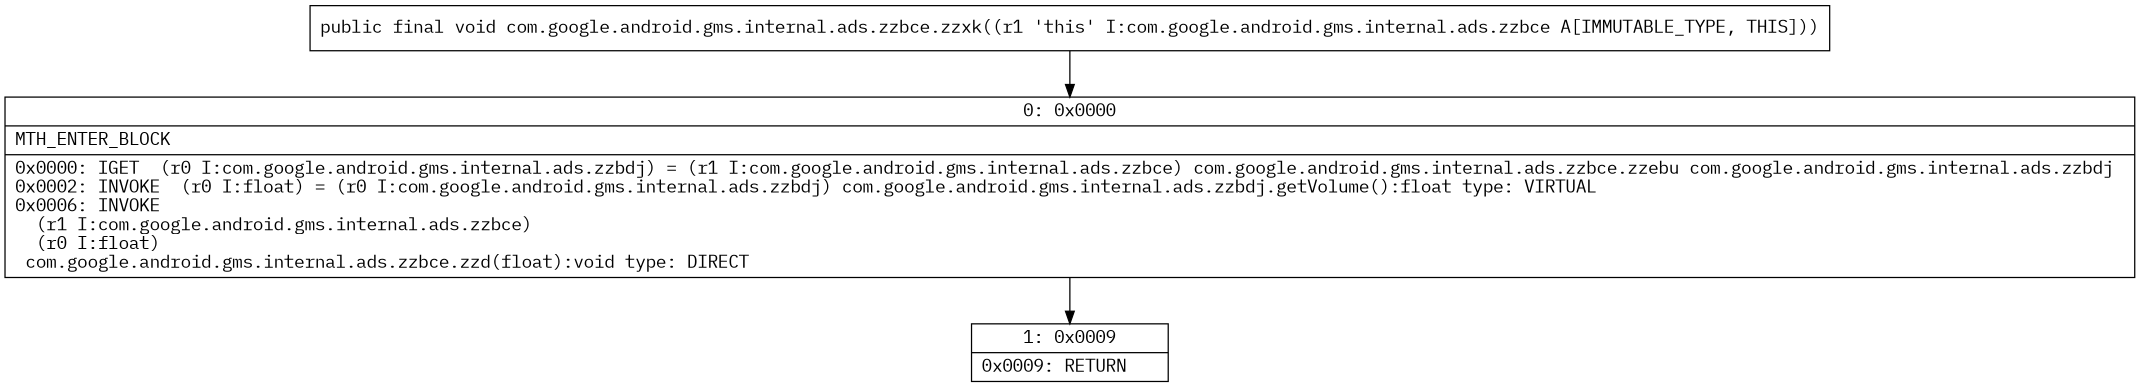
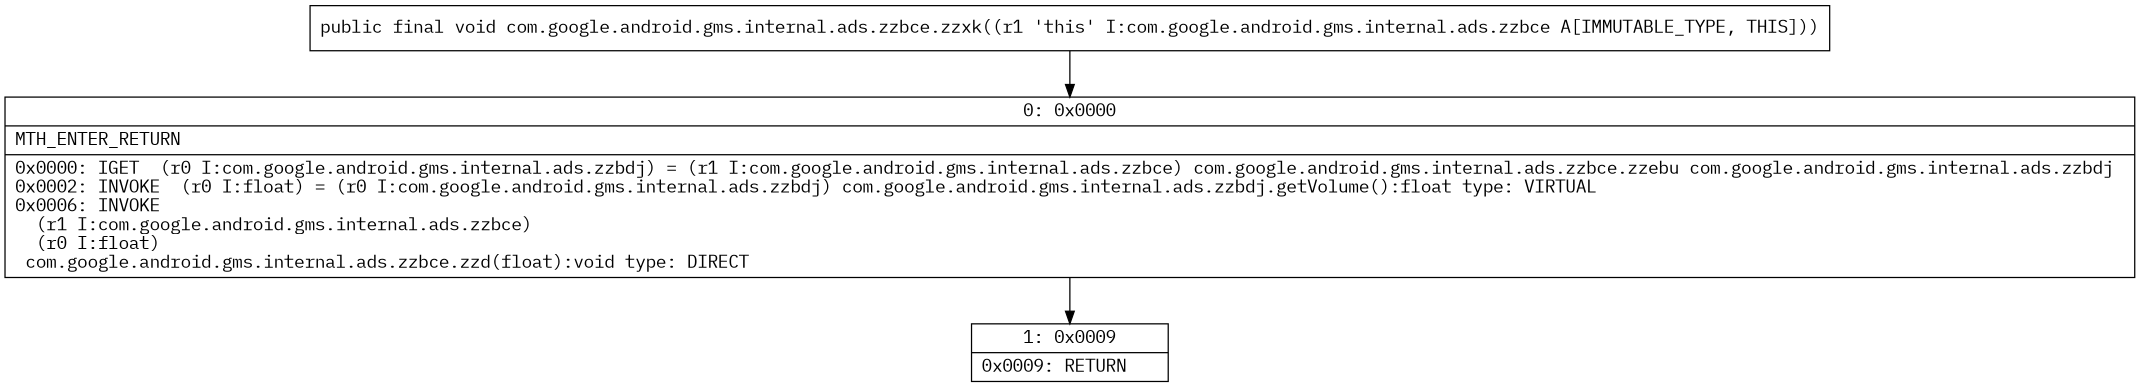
(93, 140) -> (98, 140)
